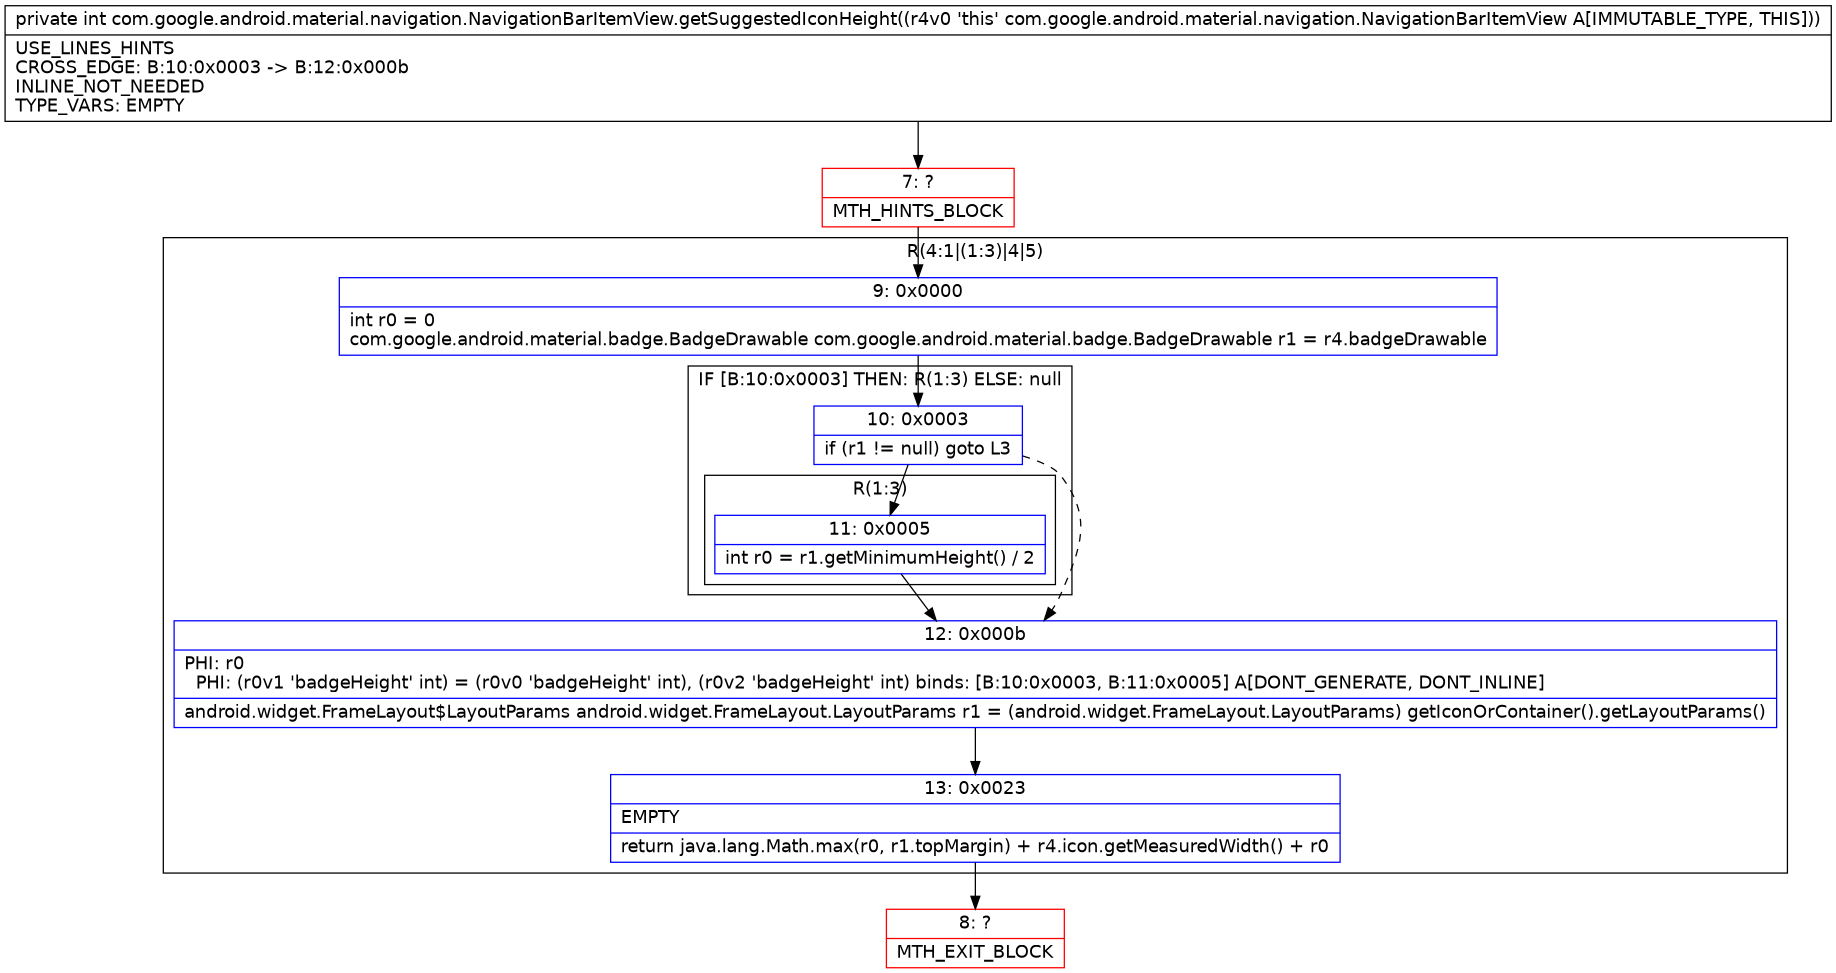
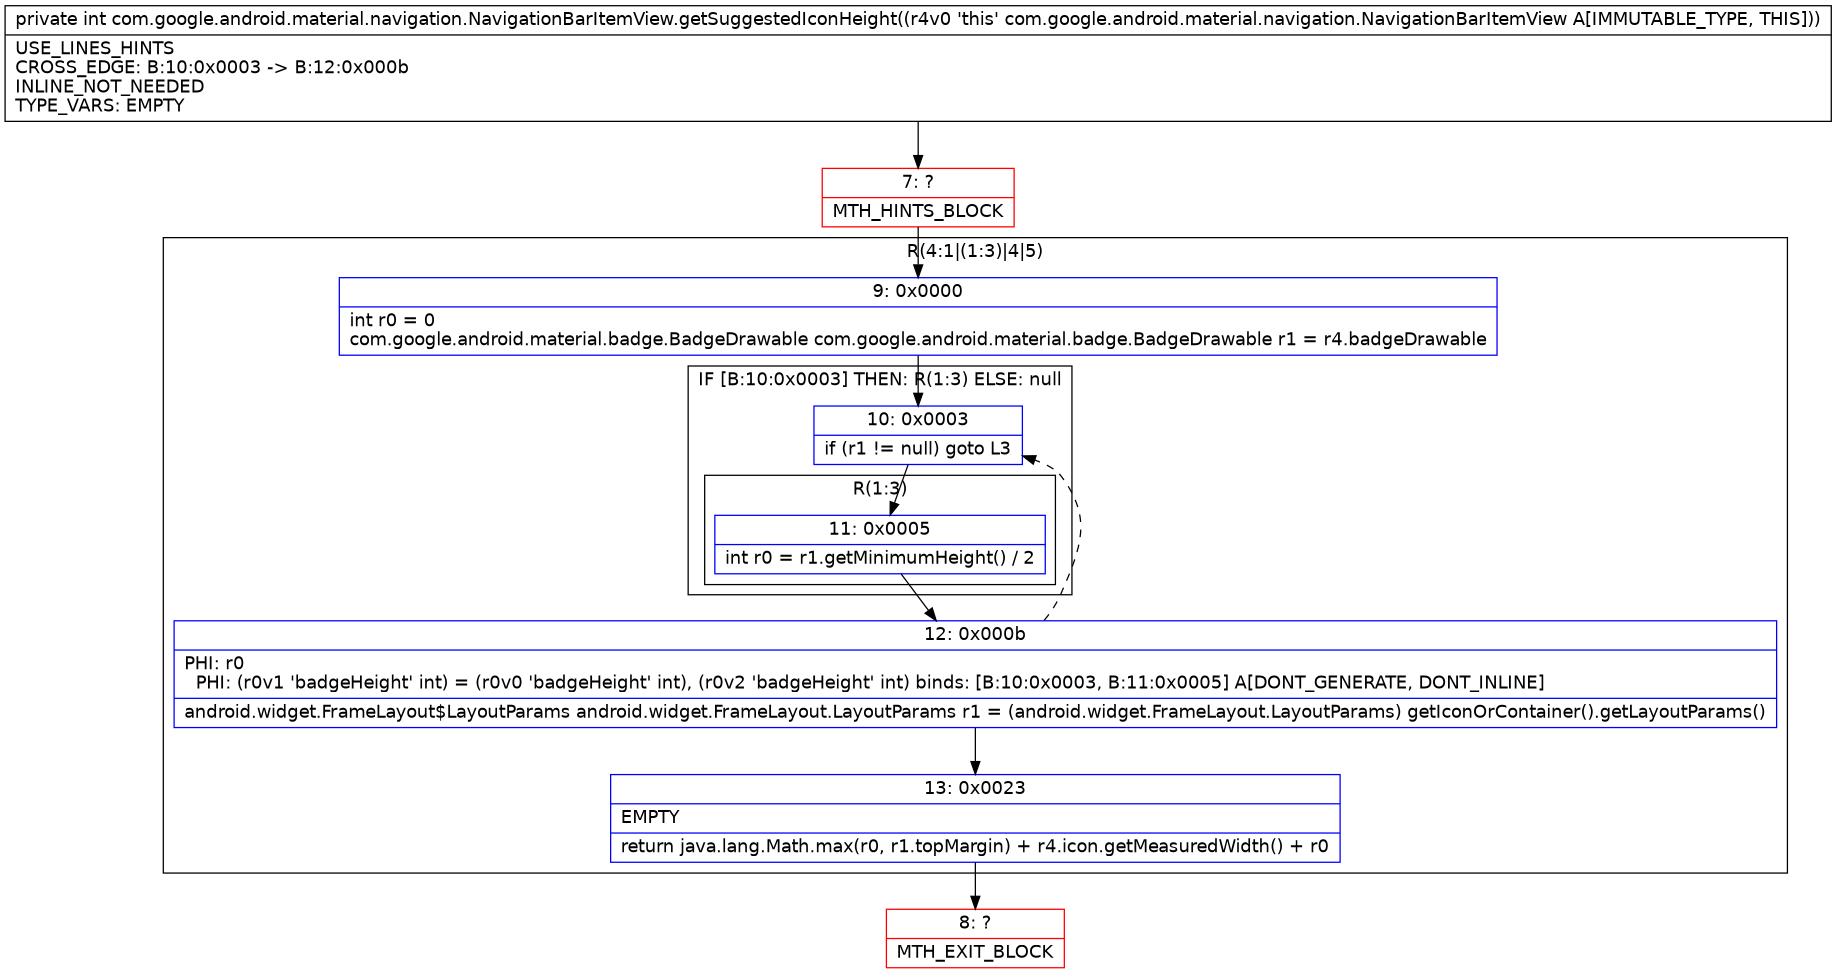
(1080, 522) -> (1080, 534)
